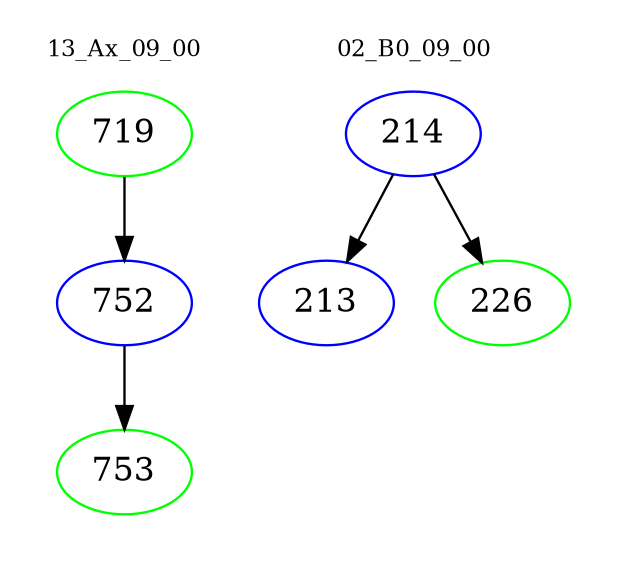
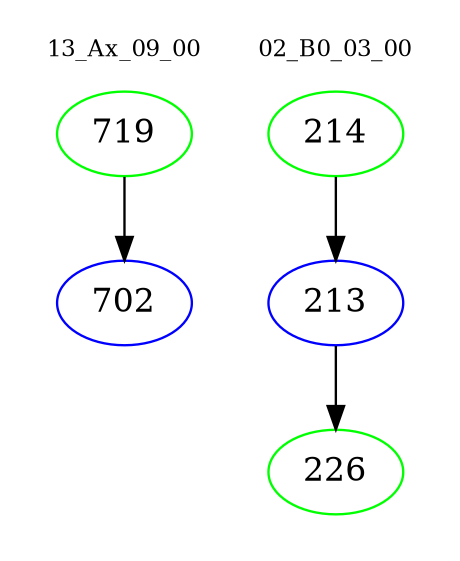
(415, 50) -> (336, 50)
(413, 134) -> (336, 134)
(452, 208) -> (336, 376)
(124, 303) -> (124, 303)
(124, 472) -> none
